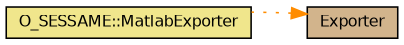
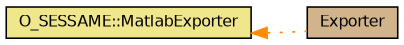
(271, 12) -> (287, 32)
